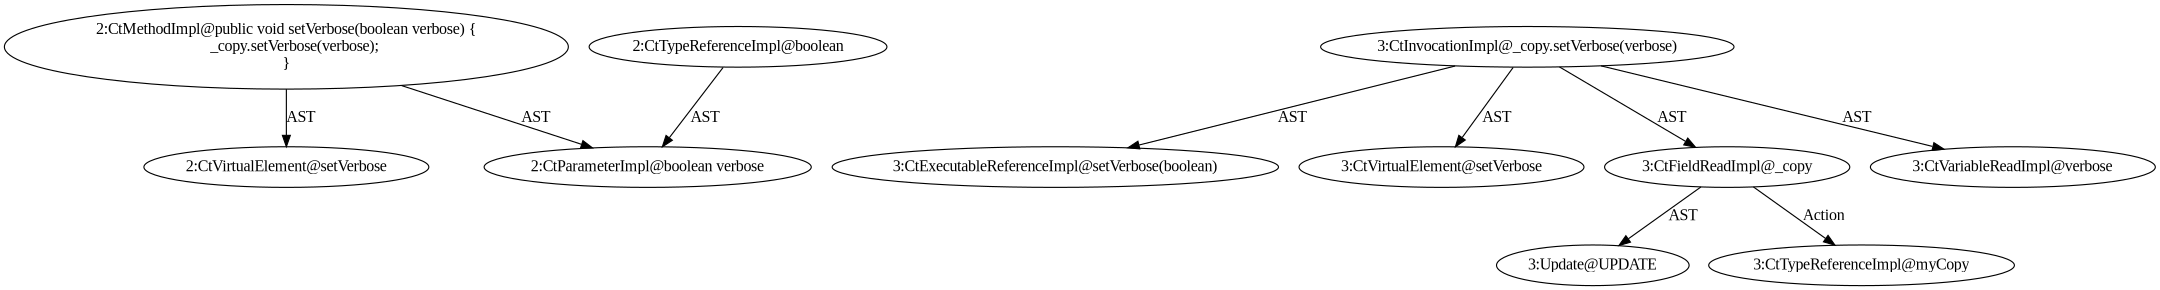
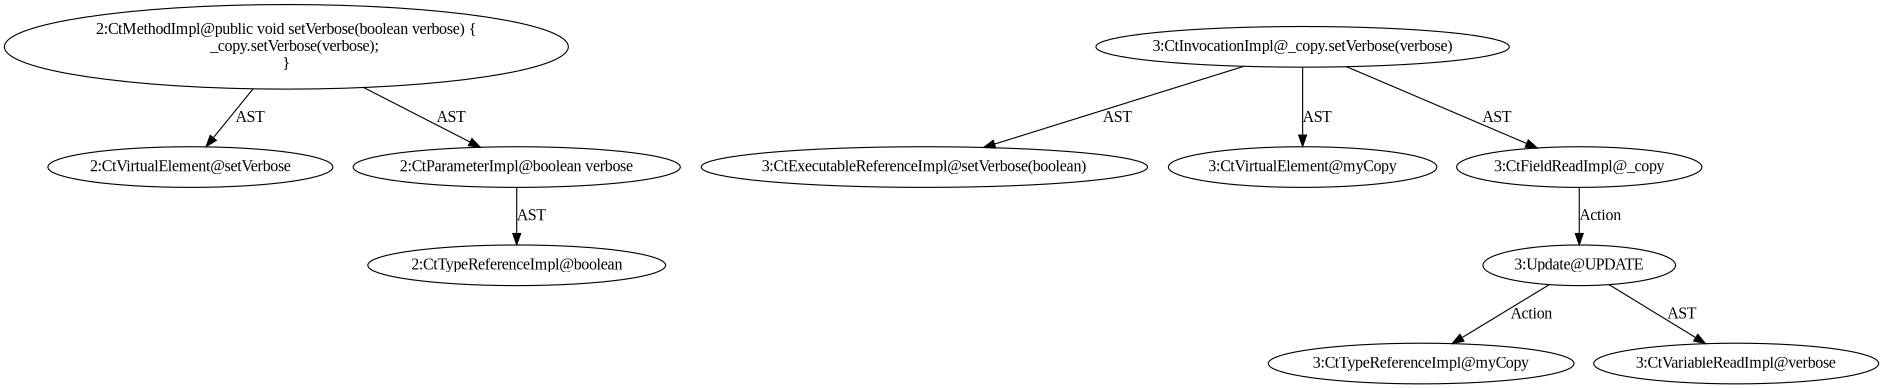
(696, 103) -> (517, 211)
(1767, 106) -> (1652, 311)
(1441, 167) -> (1303, 167)
(1790, 213) -> (1506, 311)
(1683, 216) -> (1600, 216)
